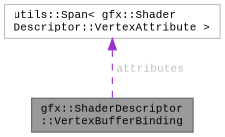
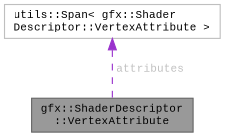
(112, 115) -> (112, 115)
